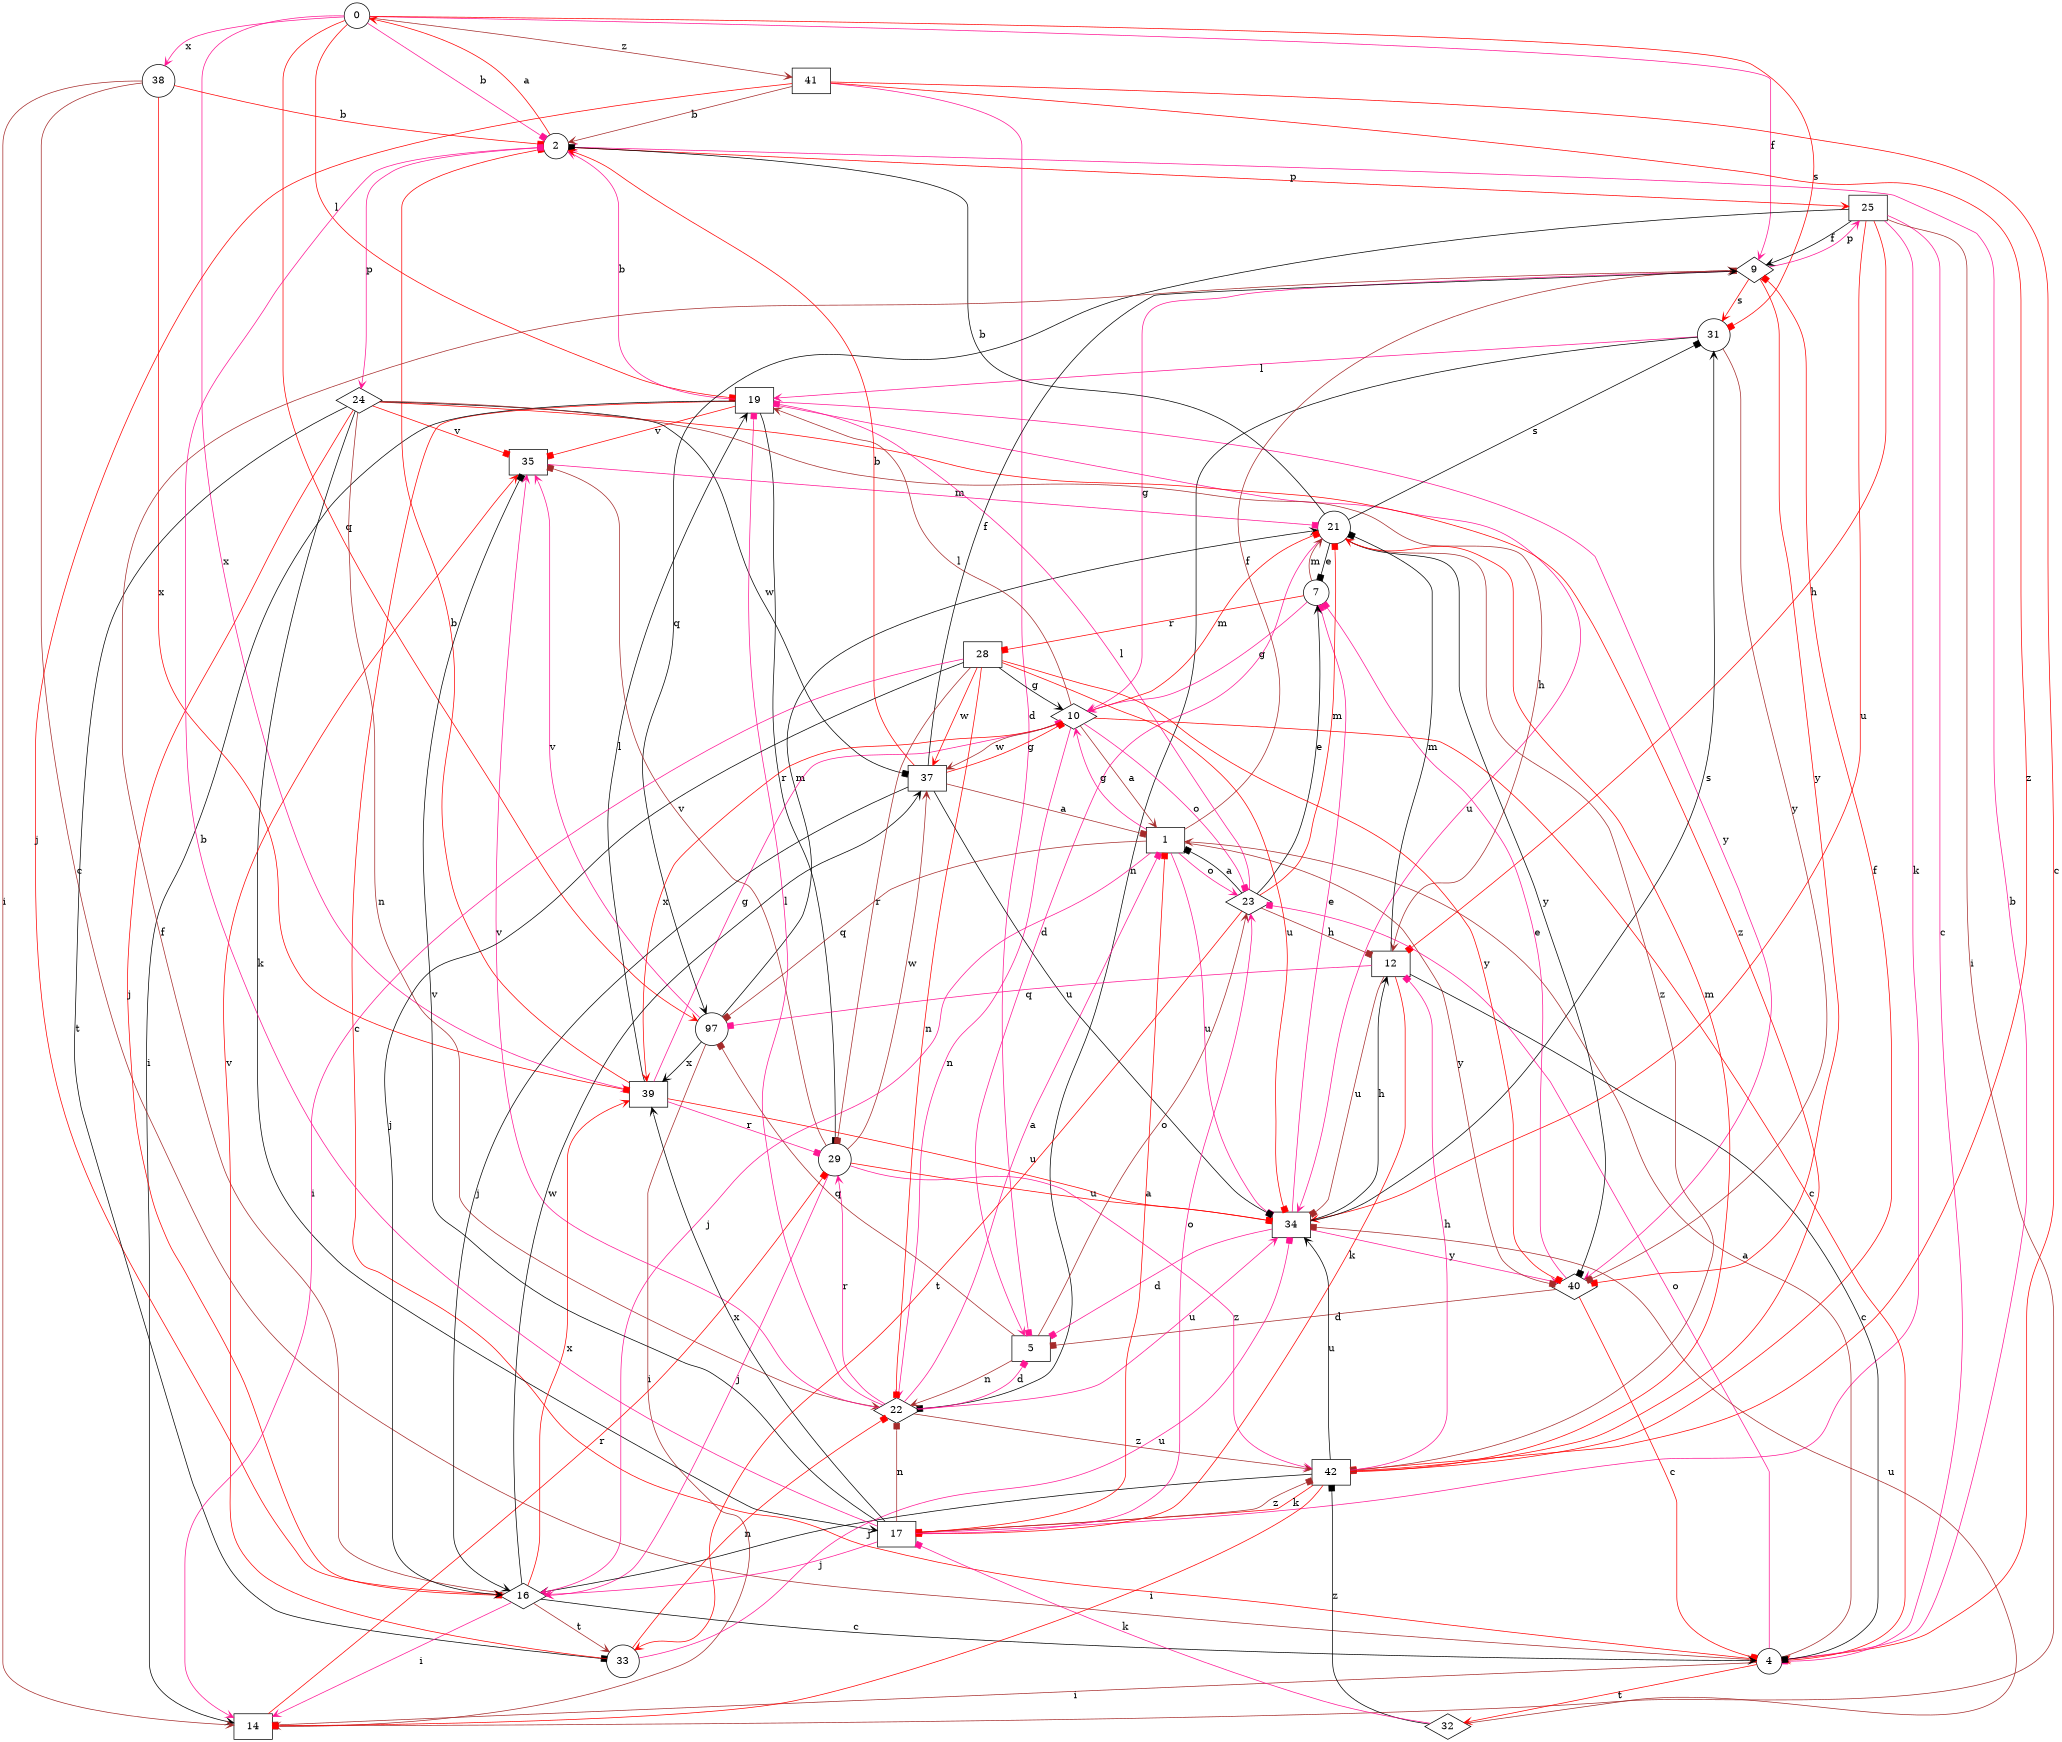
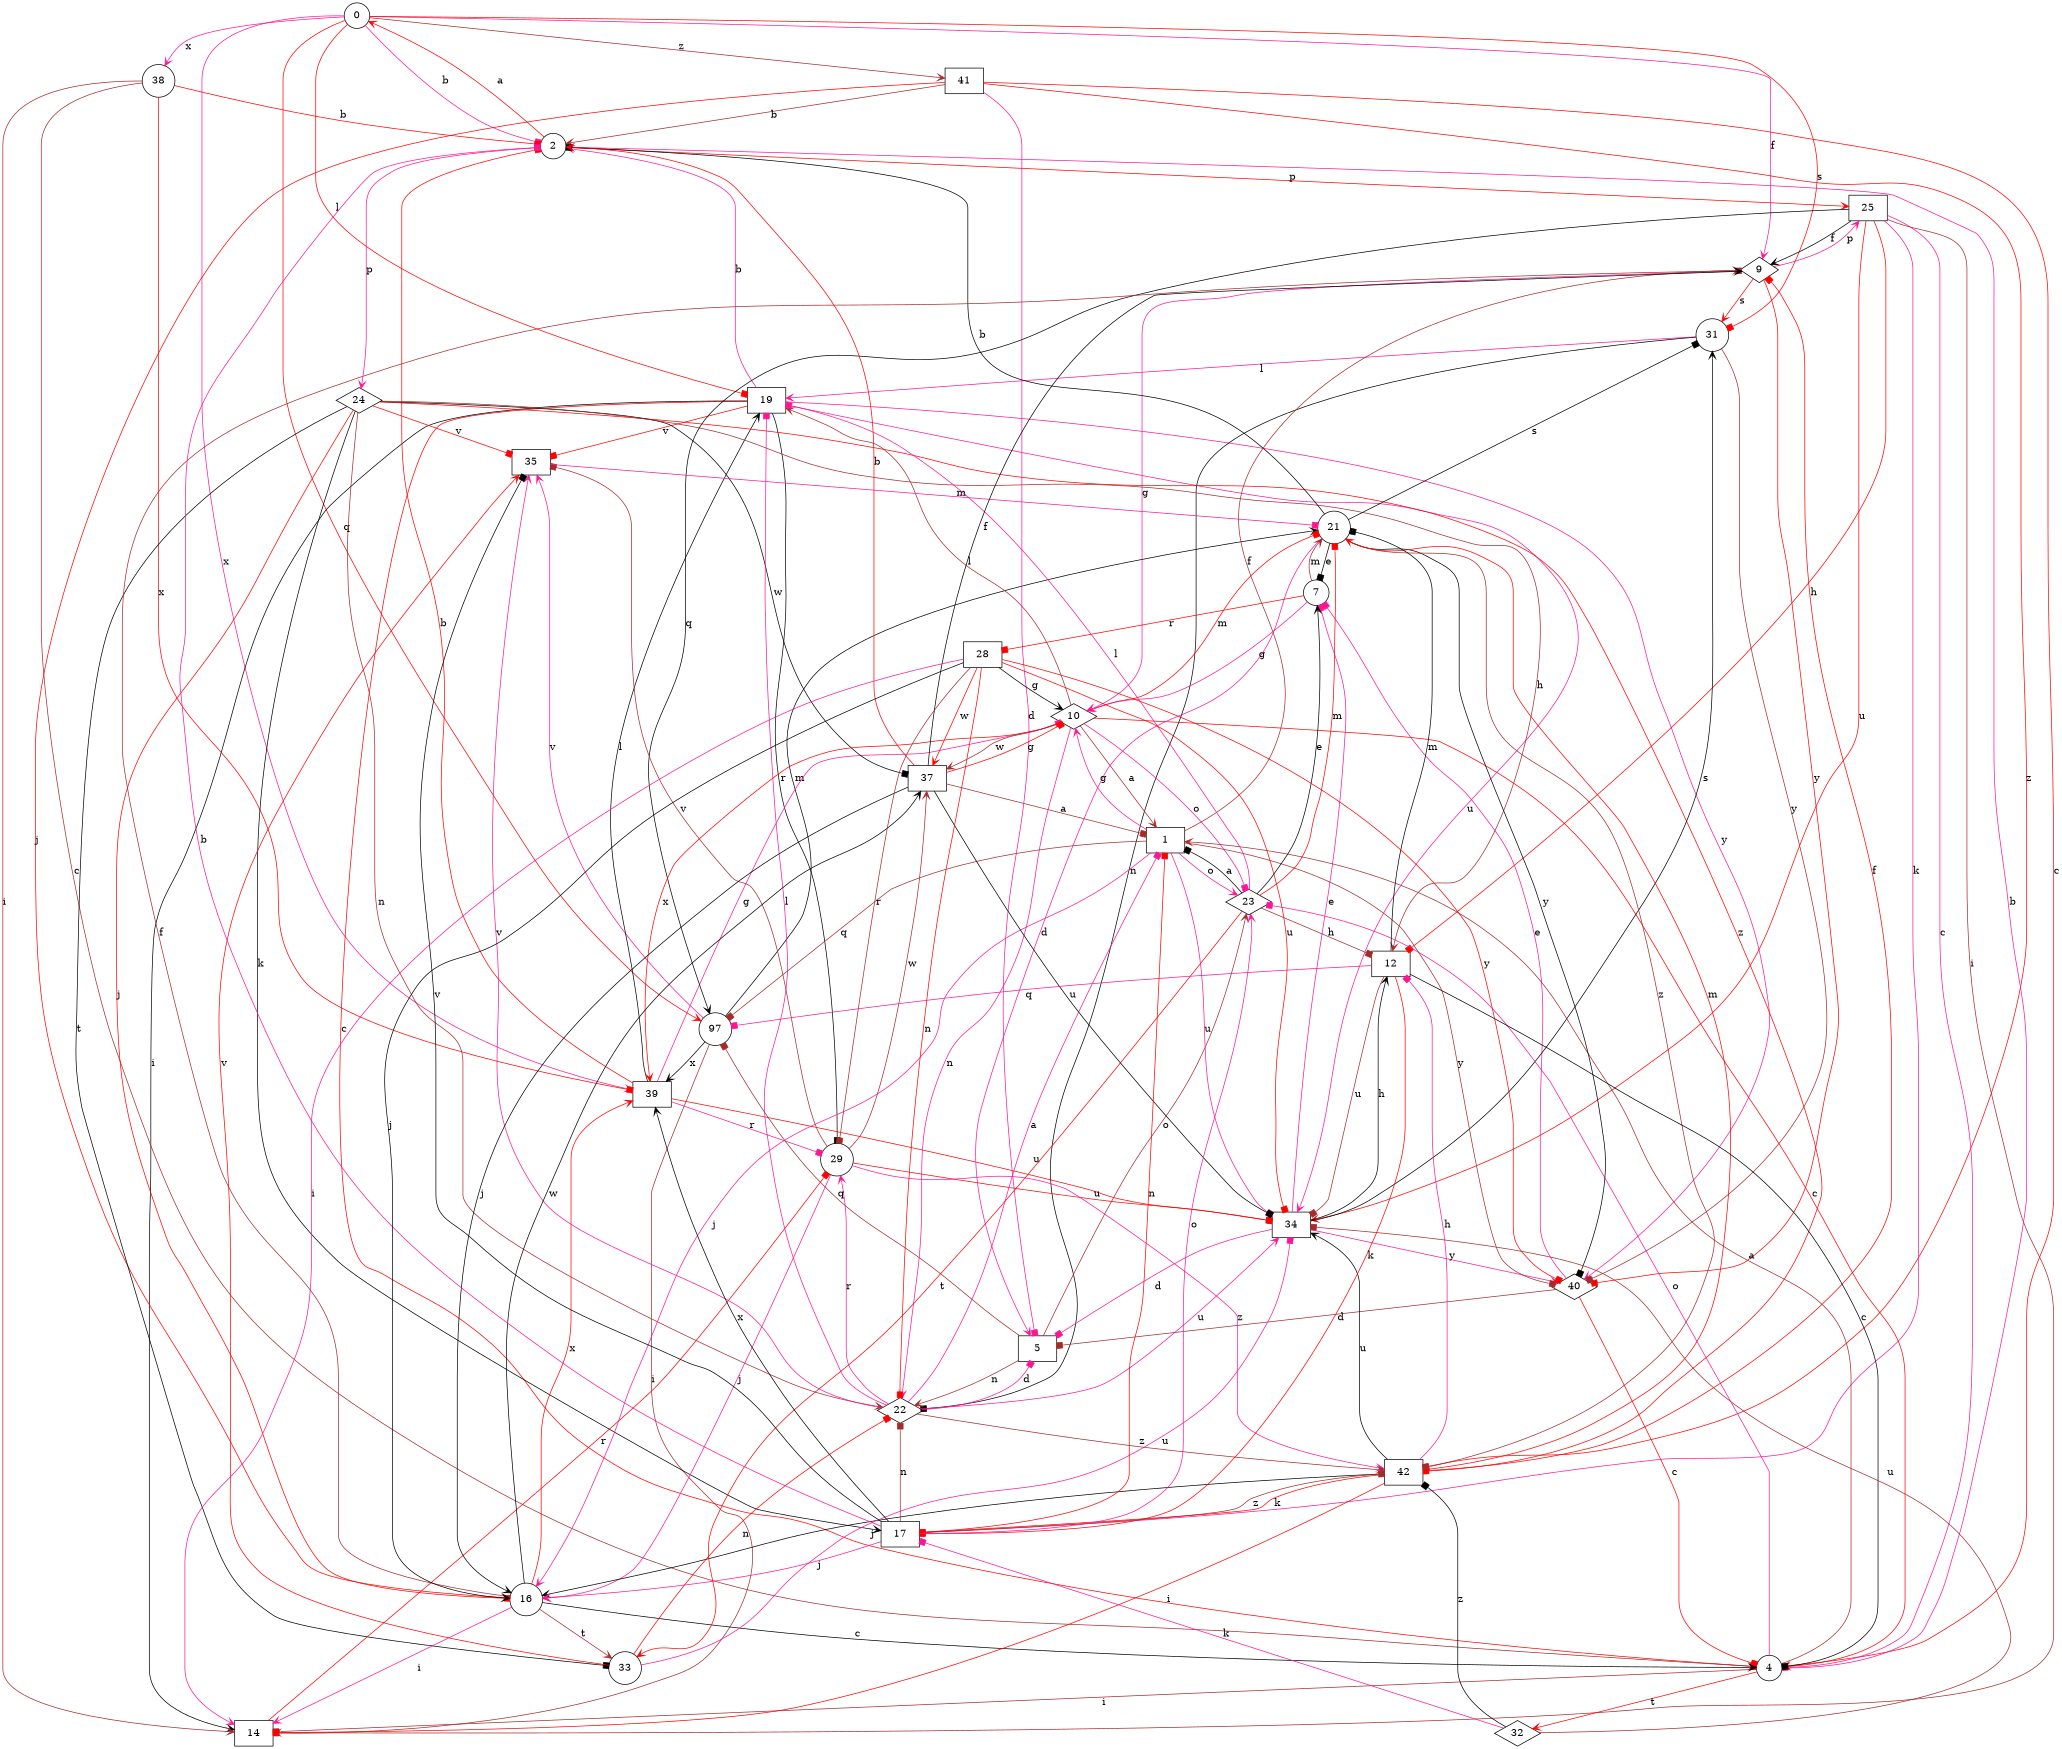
(1149, 1194) -> (1152, 1194)
(523, 1596) -> (526, 1599)
